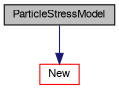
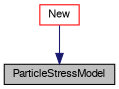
(60, 39) -> (60, 39)
